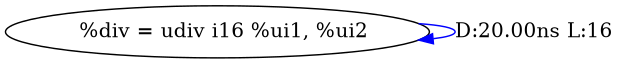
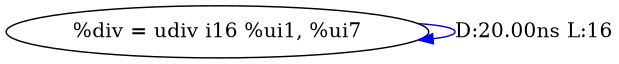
(217, 32) -> (217, 32)
